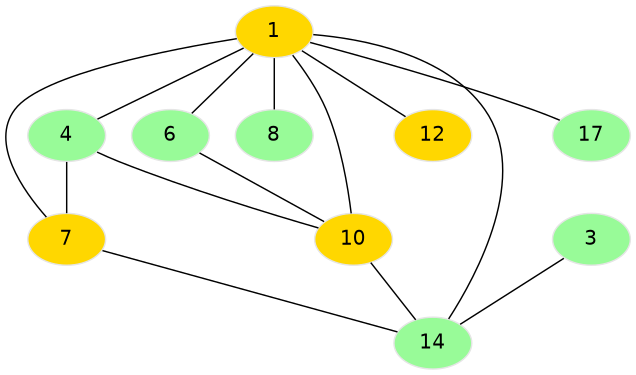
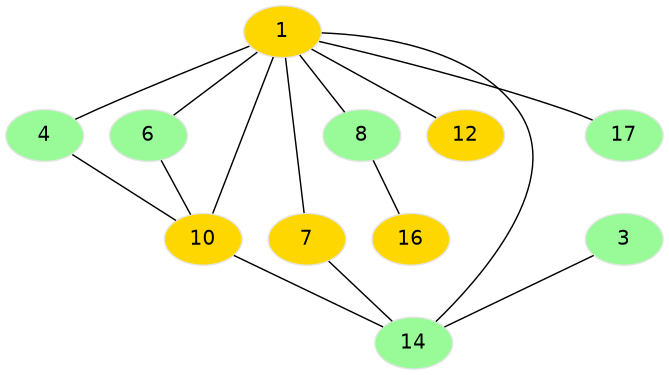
(67, 188) -> none
none -> (411, 239)
